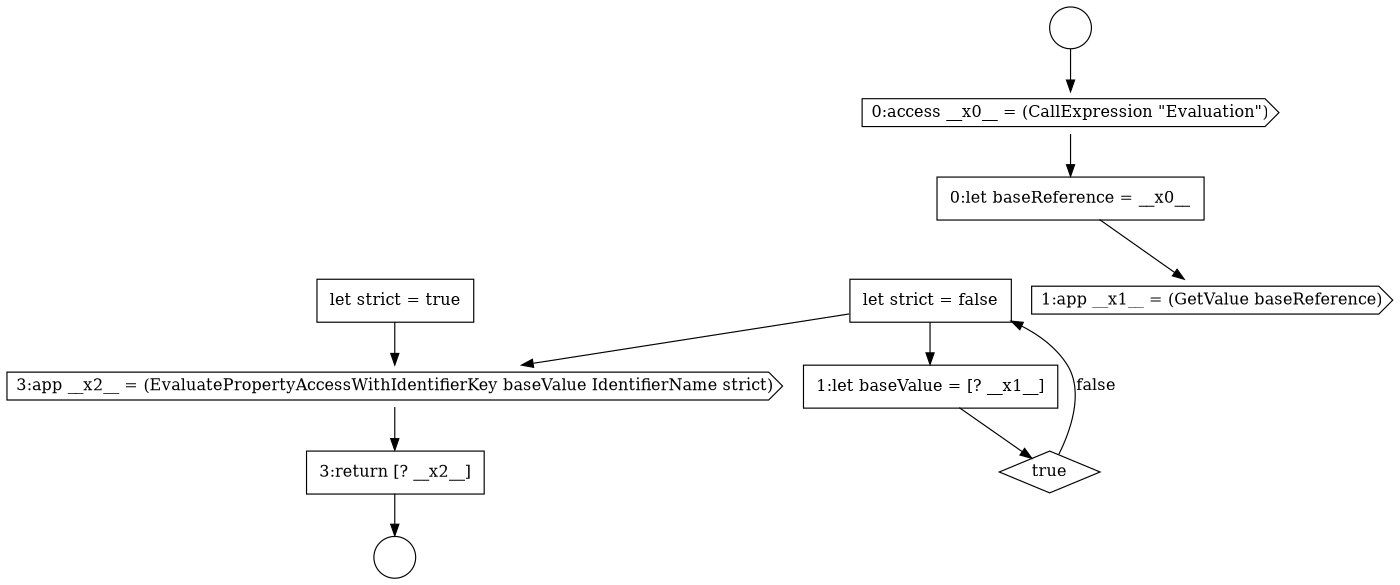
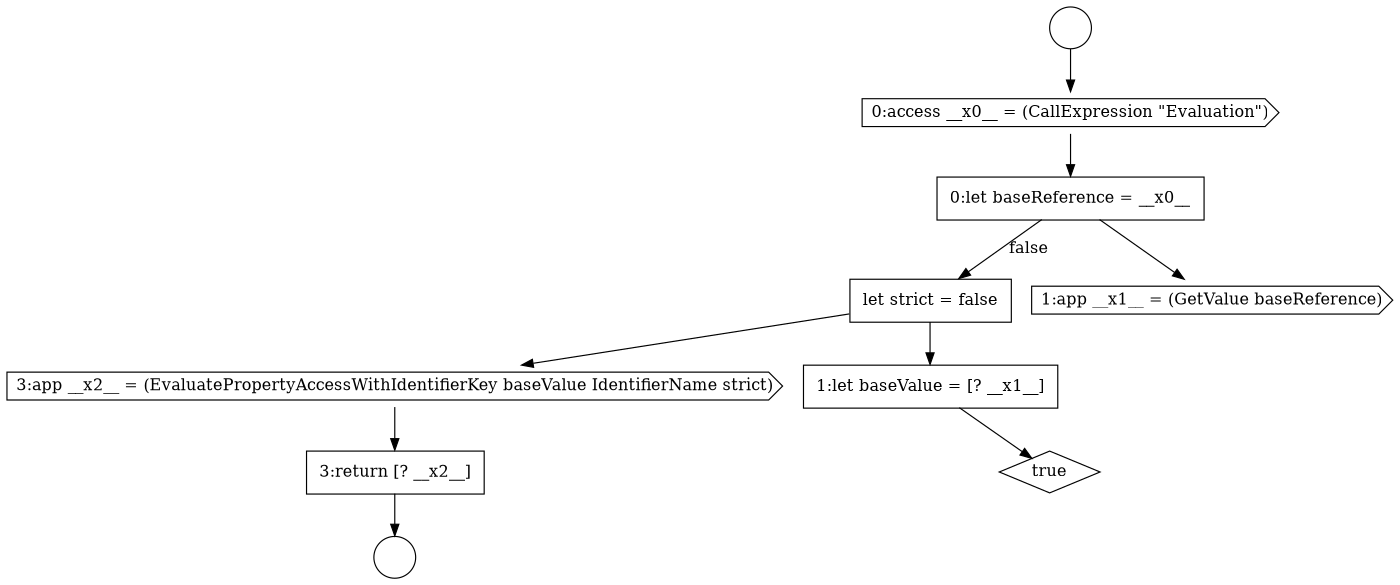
(395, 300) -> none
(1073, 380) -> (1005, 246)
